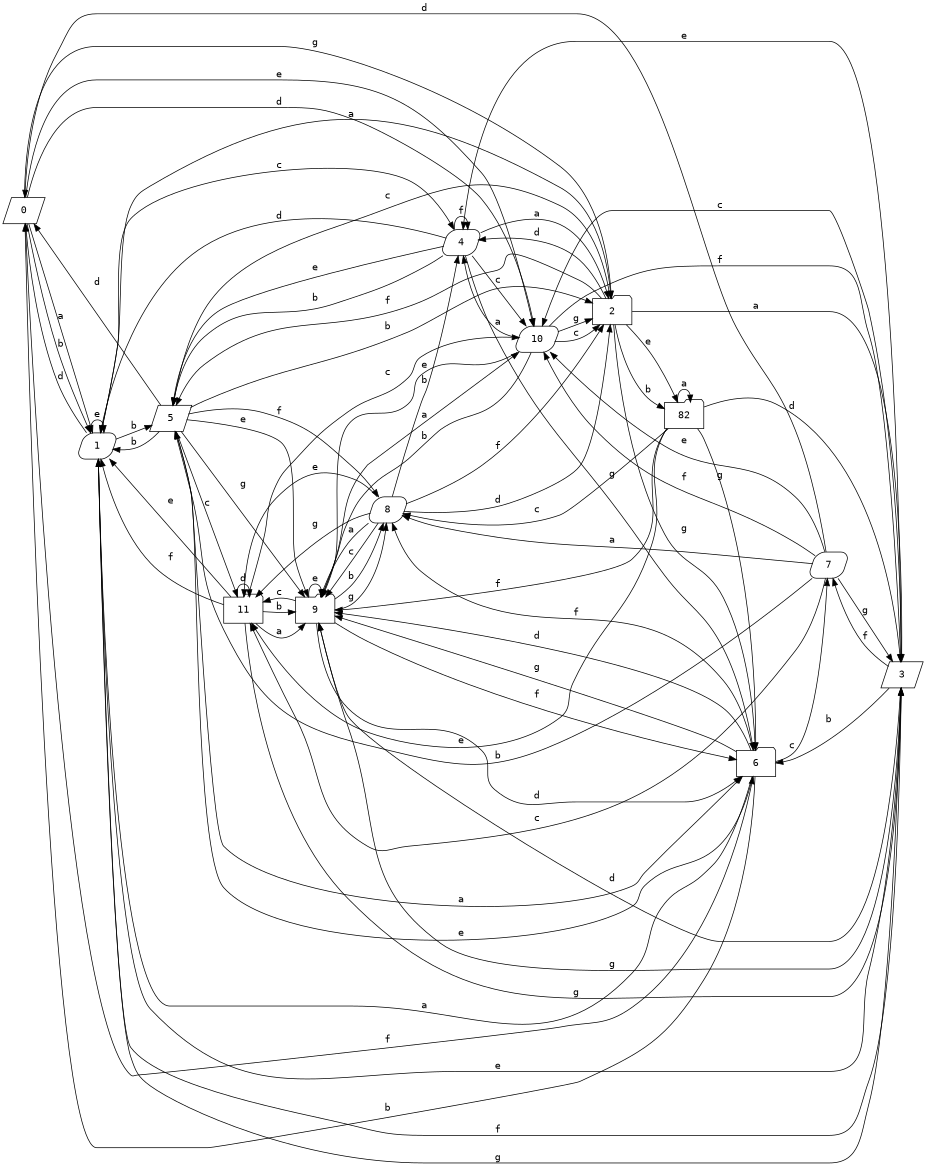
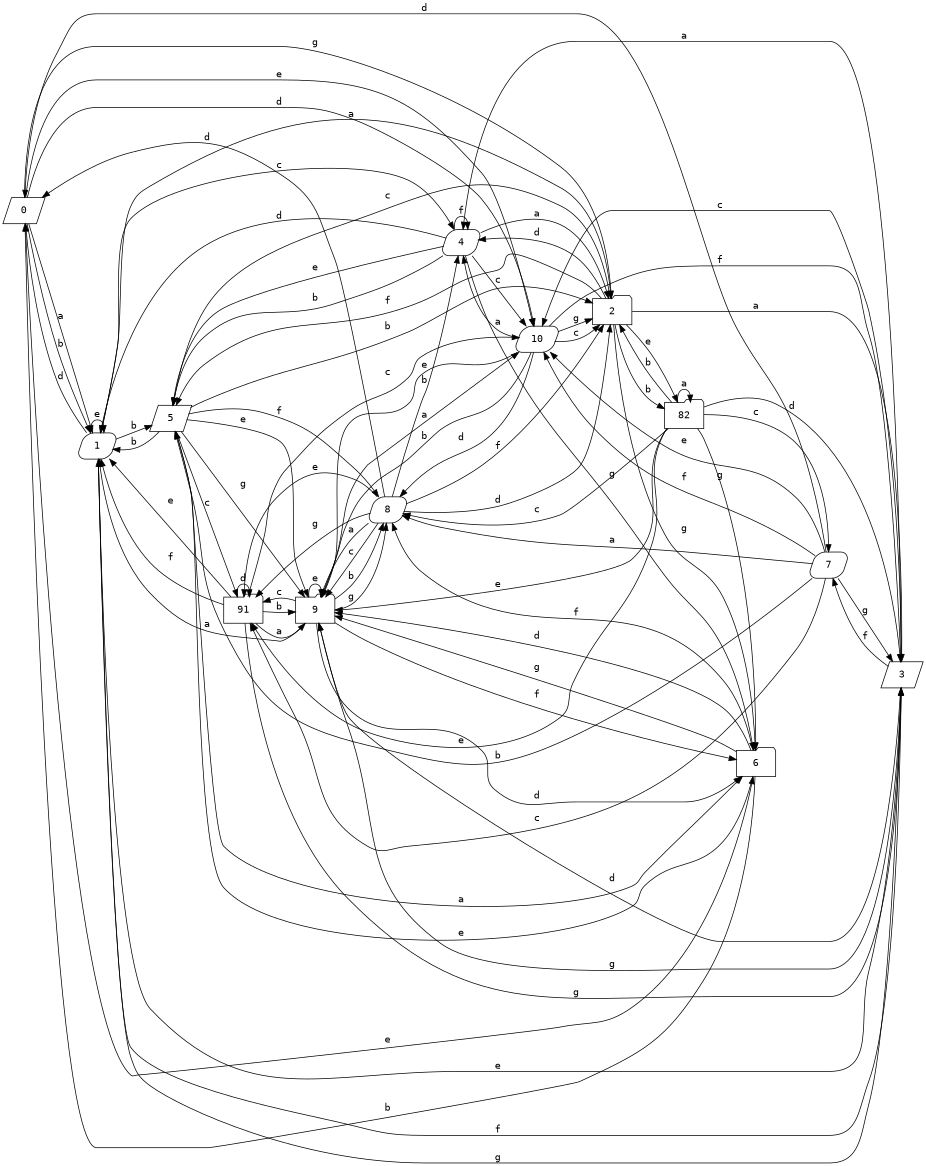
(684, 36) -> (684, 36)
(99, 318) -> (314, 208)
none -> (645, 368)
none -> (487, 438)
(498, 584) -> (498, 584)
(243, 610) -> (243, 610)
(817, 681) -> (792, 440)
(840, 732) -> none
(252, 1006) -> (163, 606)
(388, 1040) -> (388, 1040)
